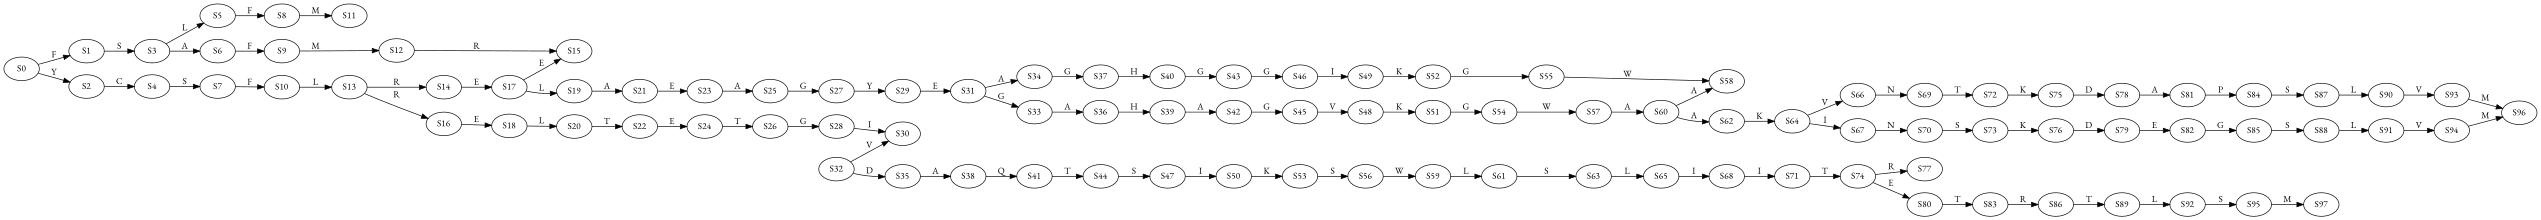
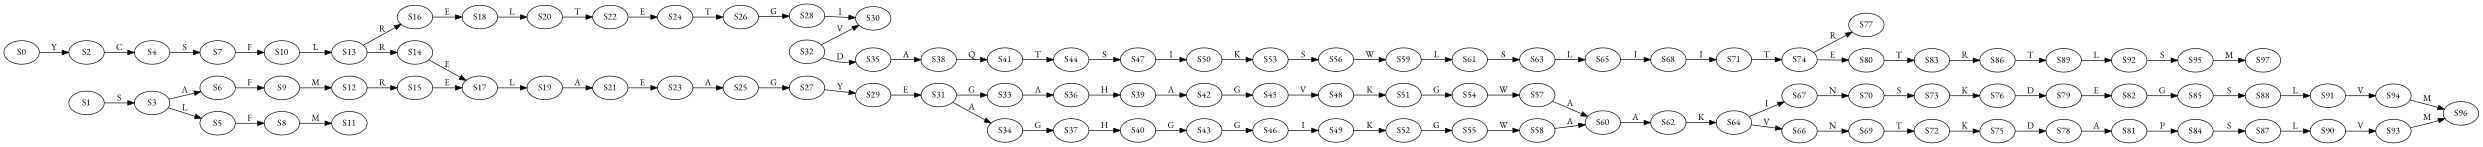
(51, 61) -> none
(539, 71) -> (444, 88)
(1691, 99) -> (1567, 127)
